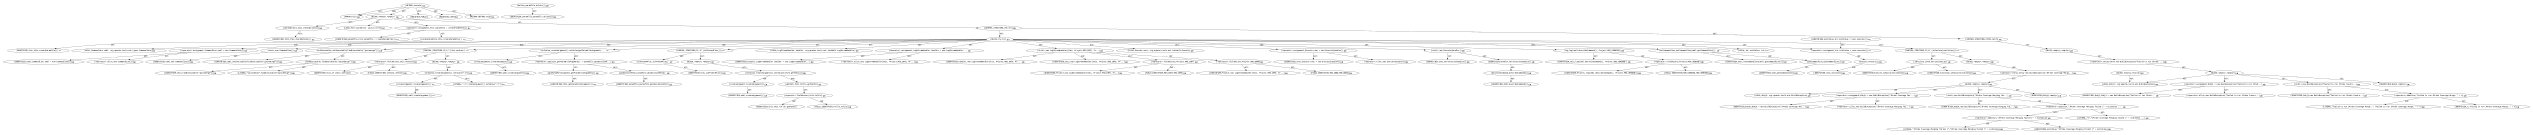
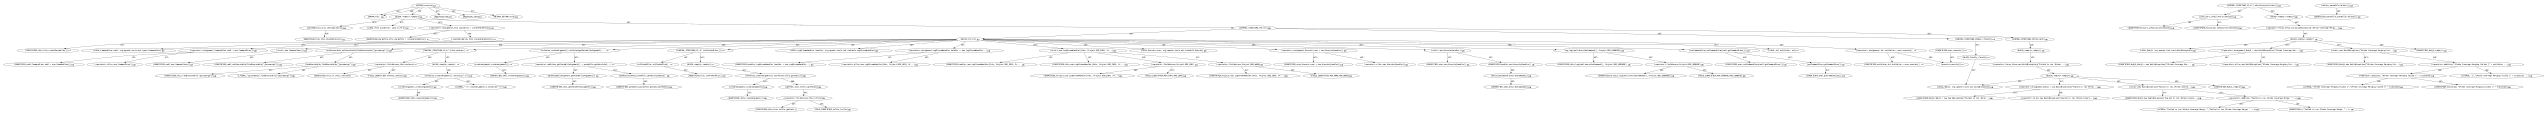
none -> (1975, 39)
(1485, 41) -> none
(1841, 45) -> (1890, 57)
(1850, 67) -> (1950, 57)
